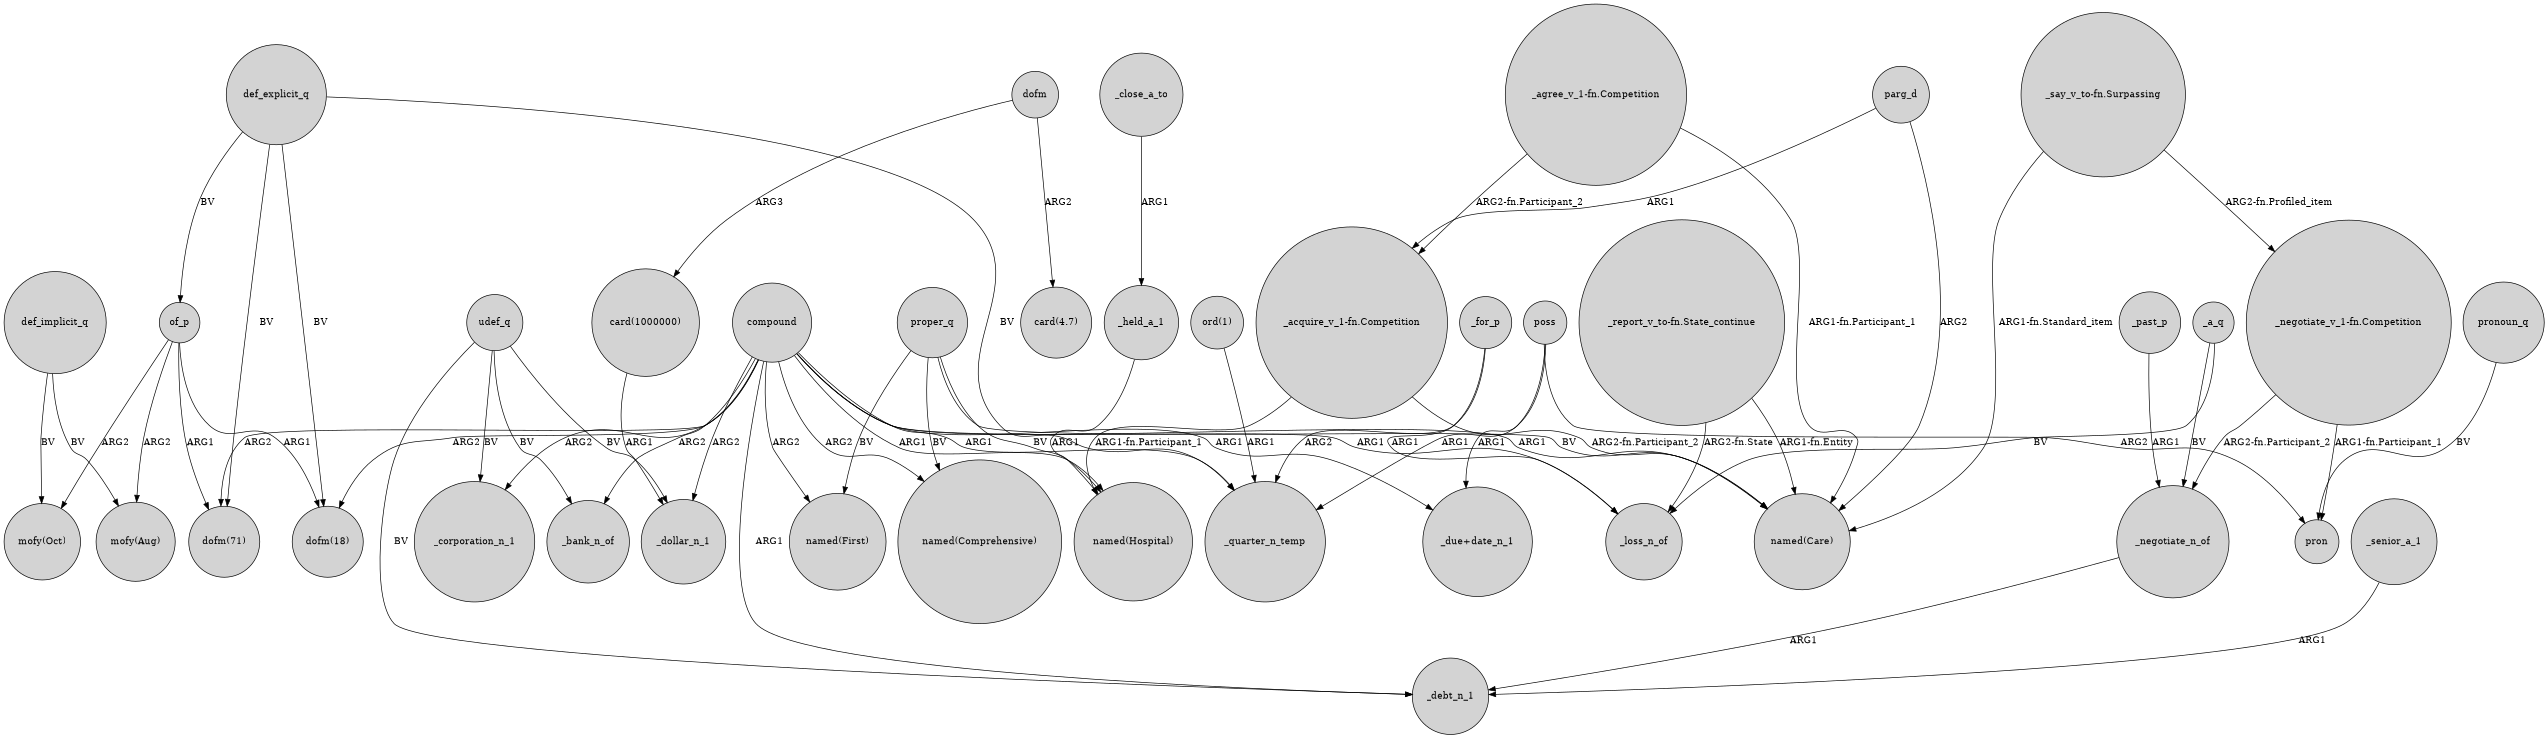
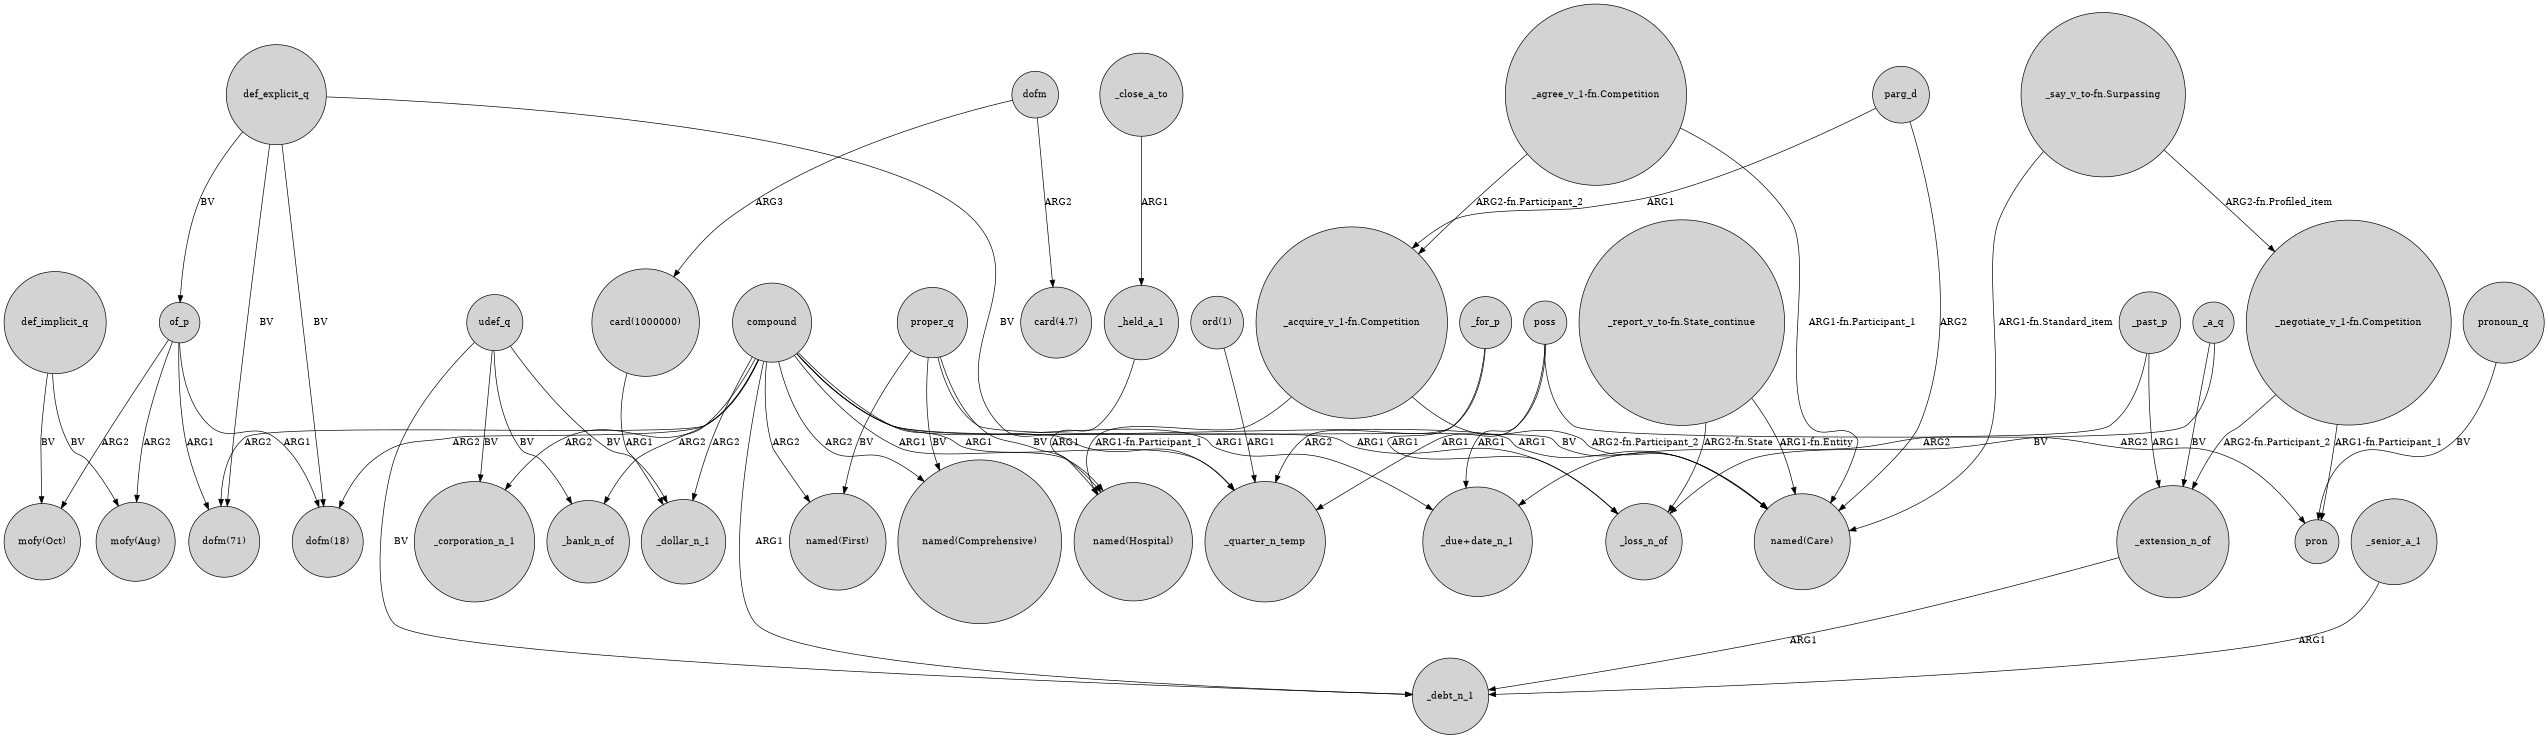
none -> (1887, 443)
(2173, 542) -> (2173, 542)
